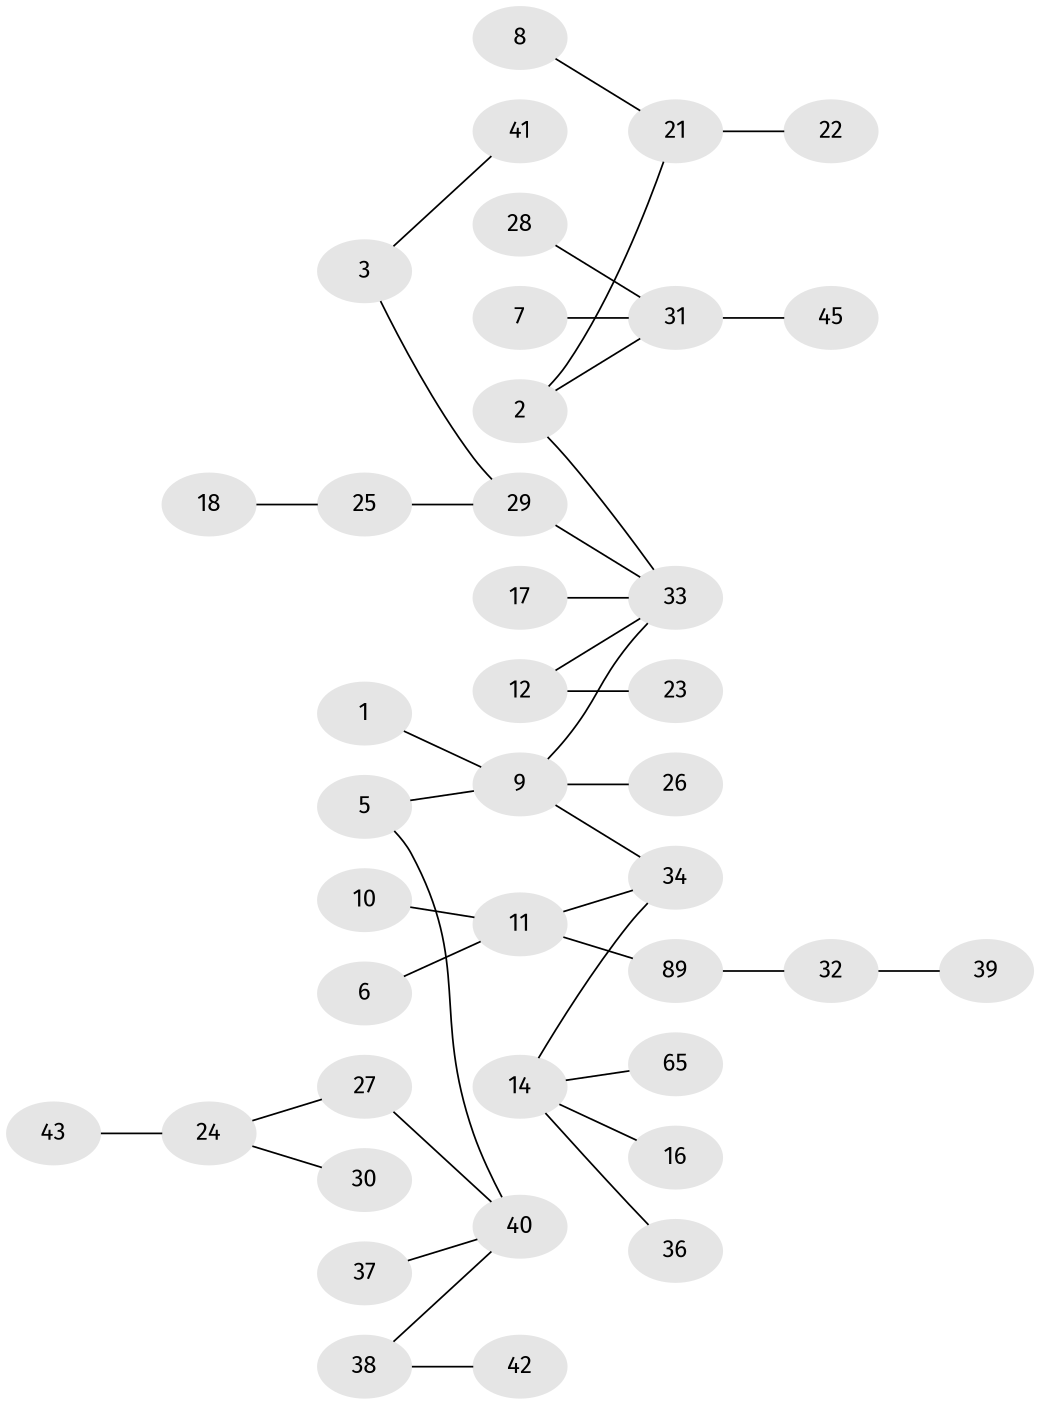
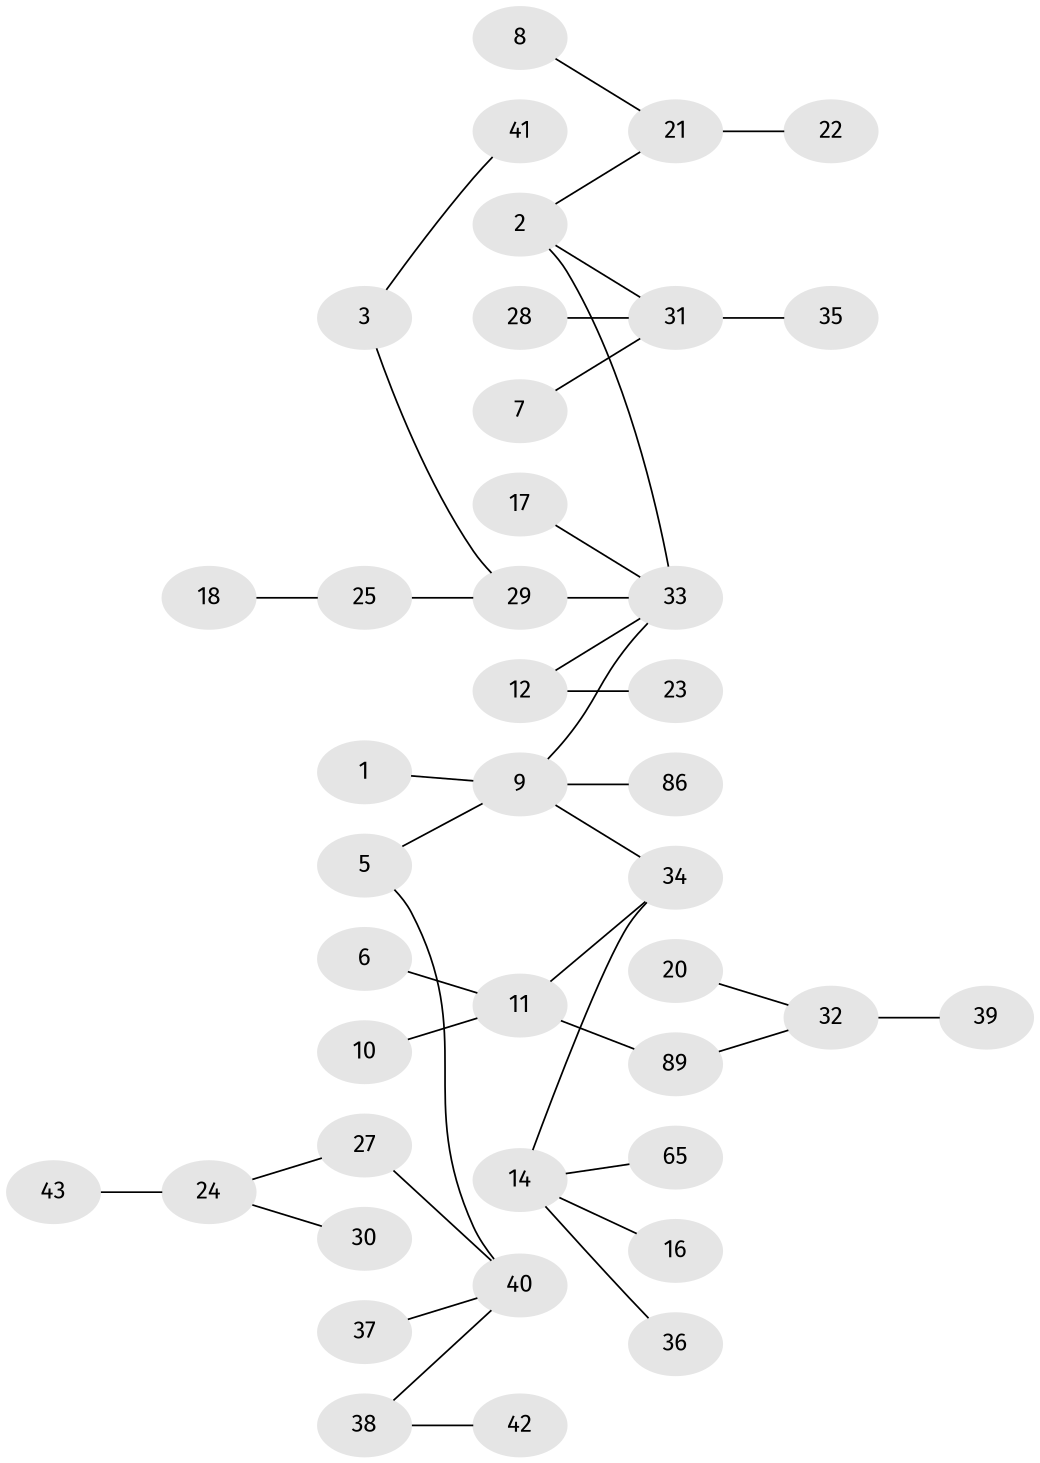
(831, 318) -> (831, 318)
(676, 784) -> (676, 784)
none -> (676, 971)
